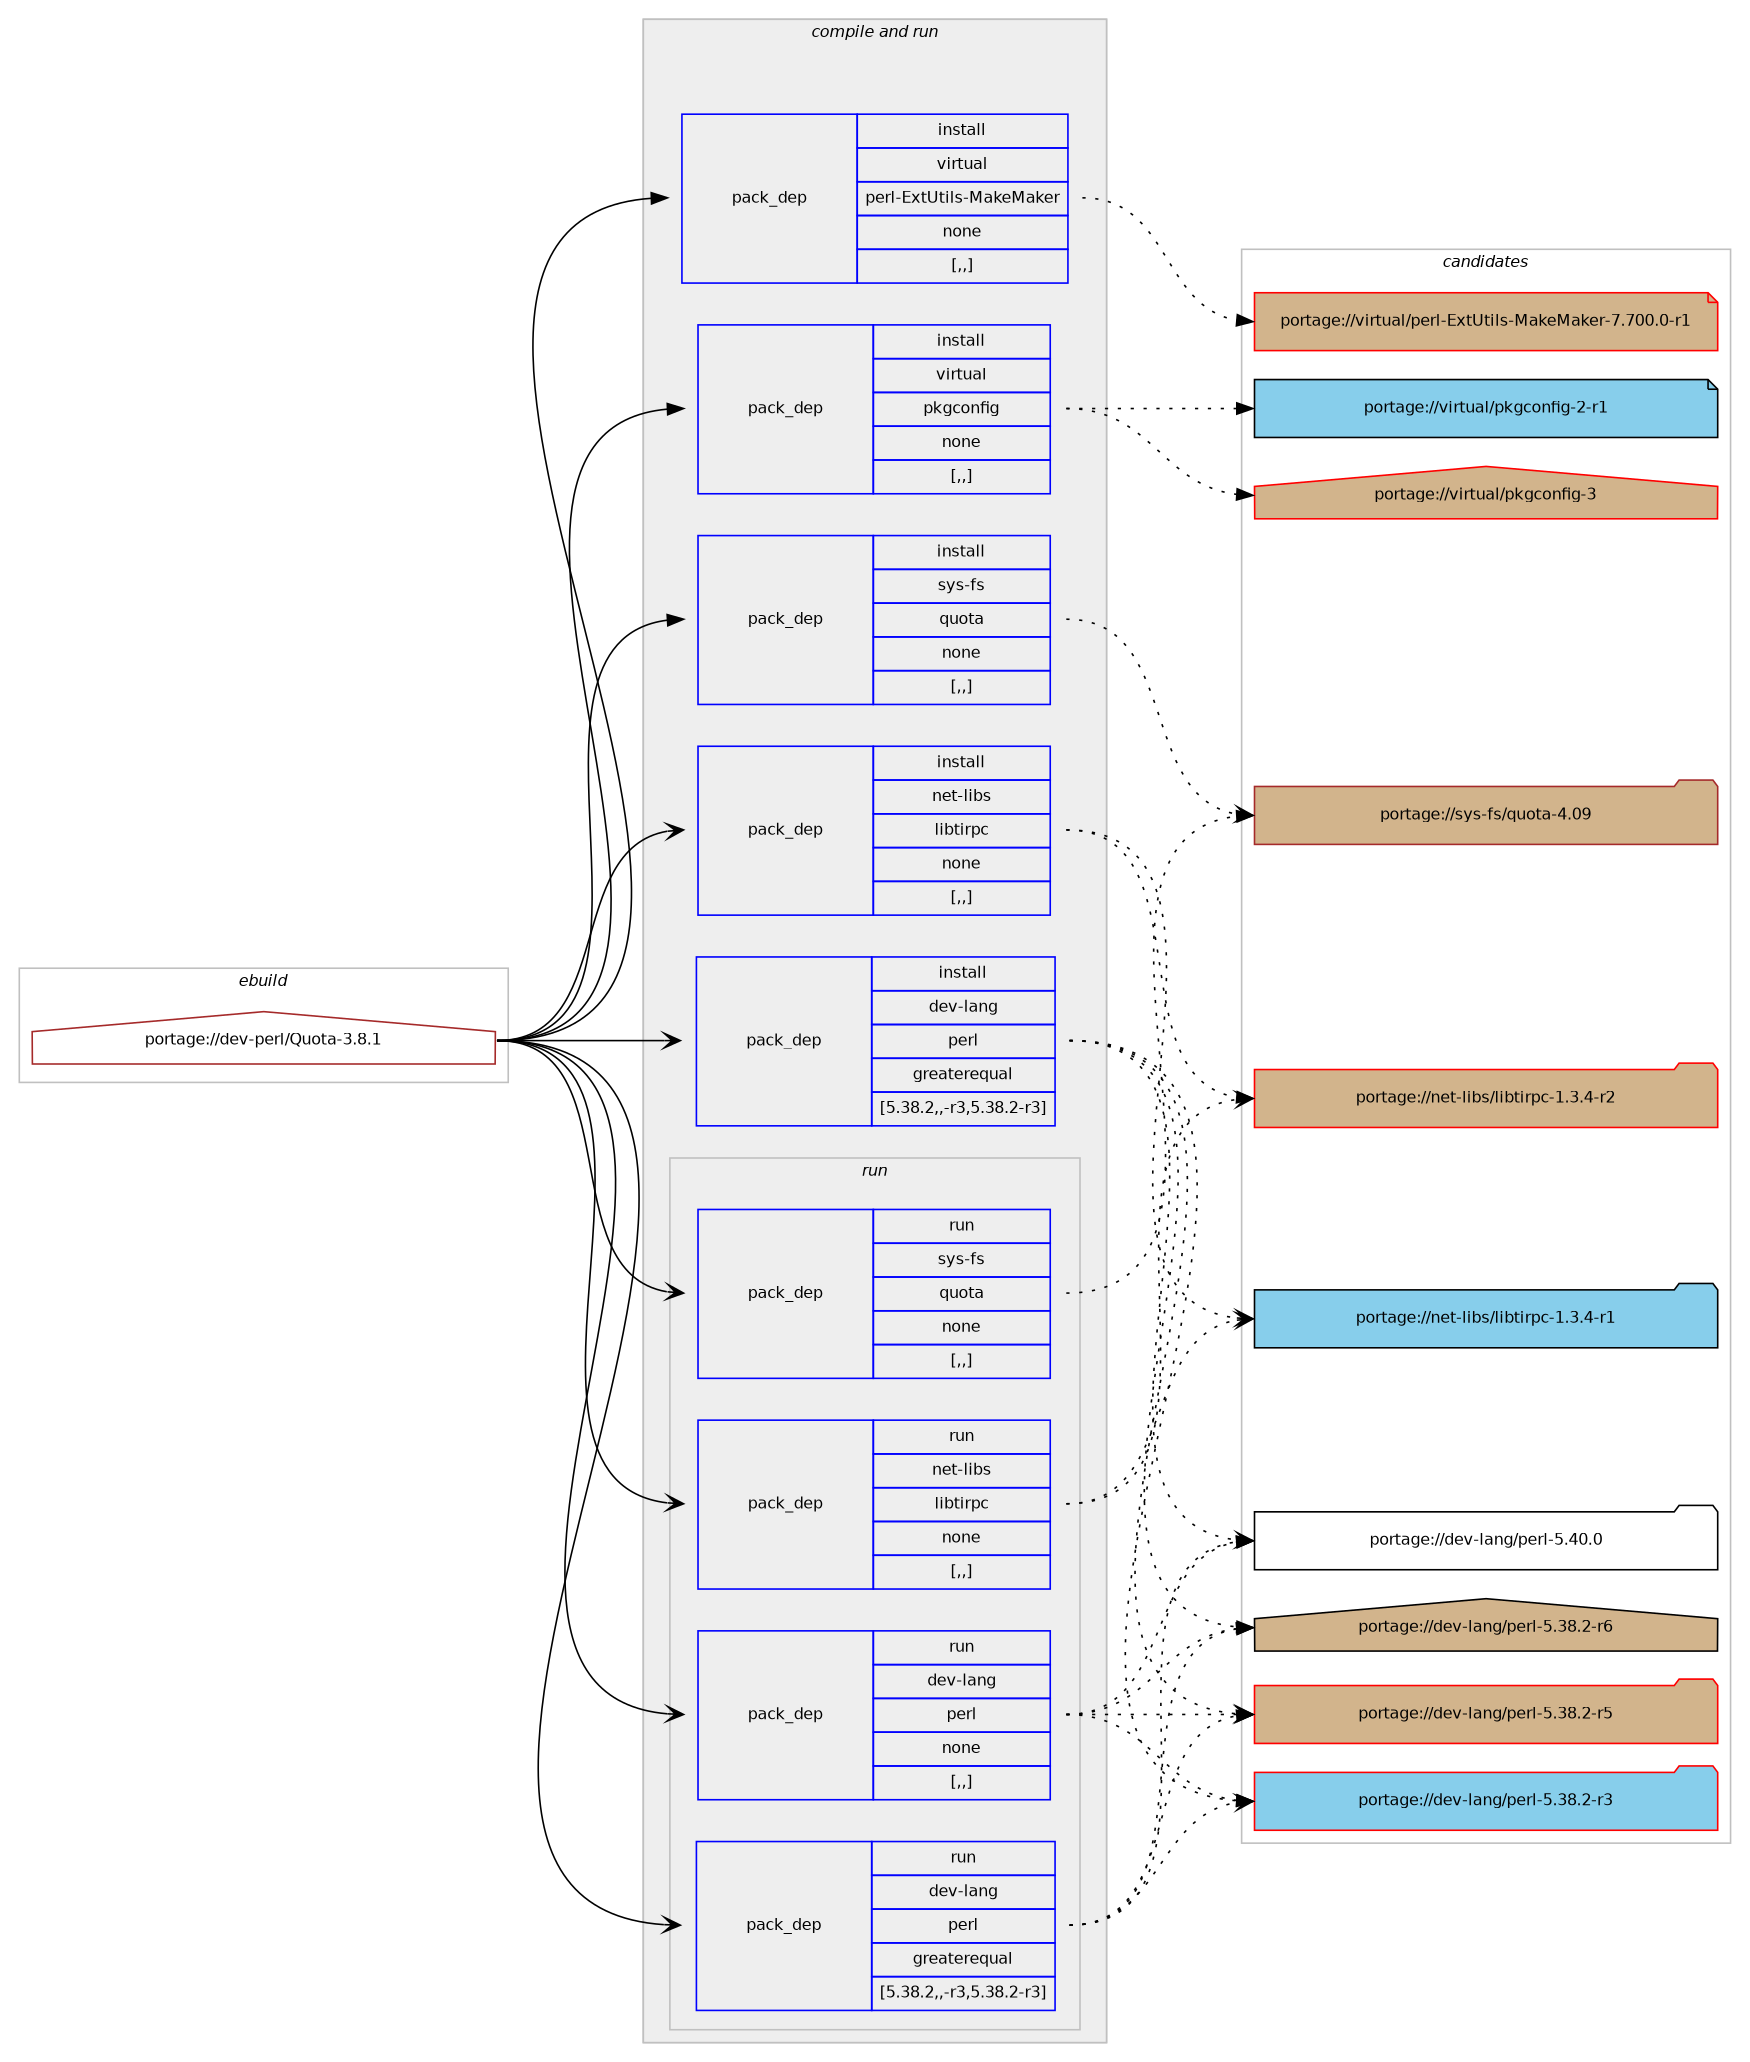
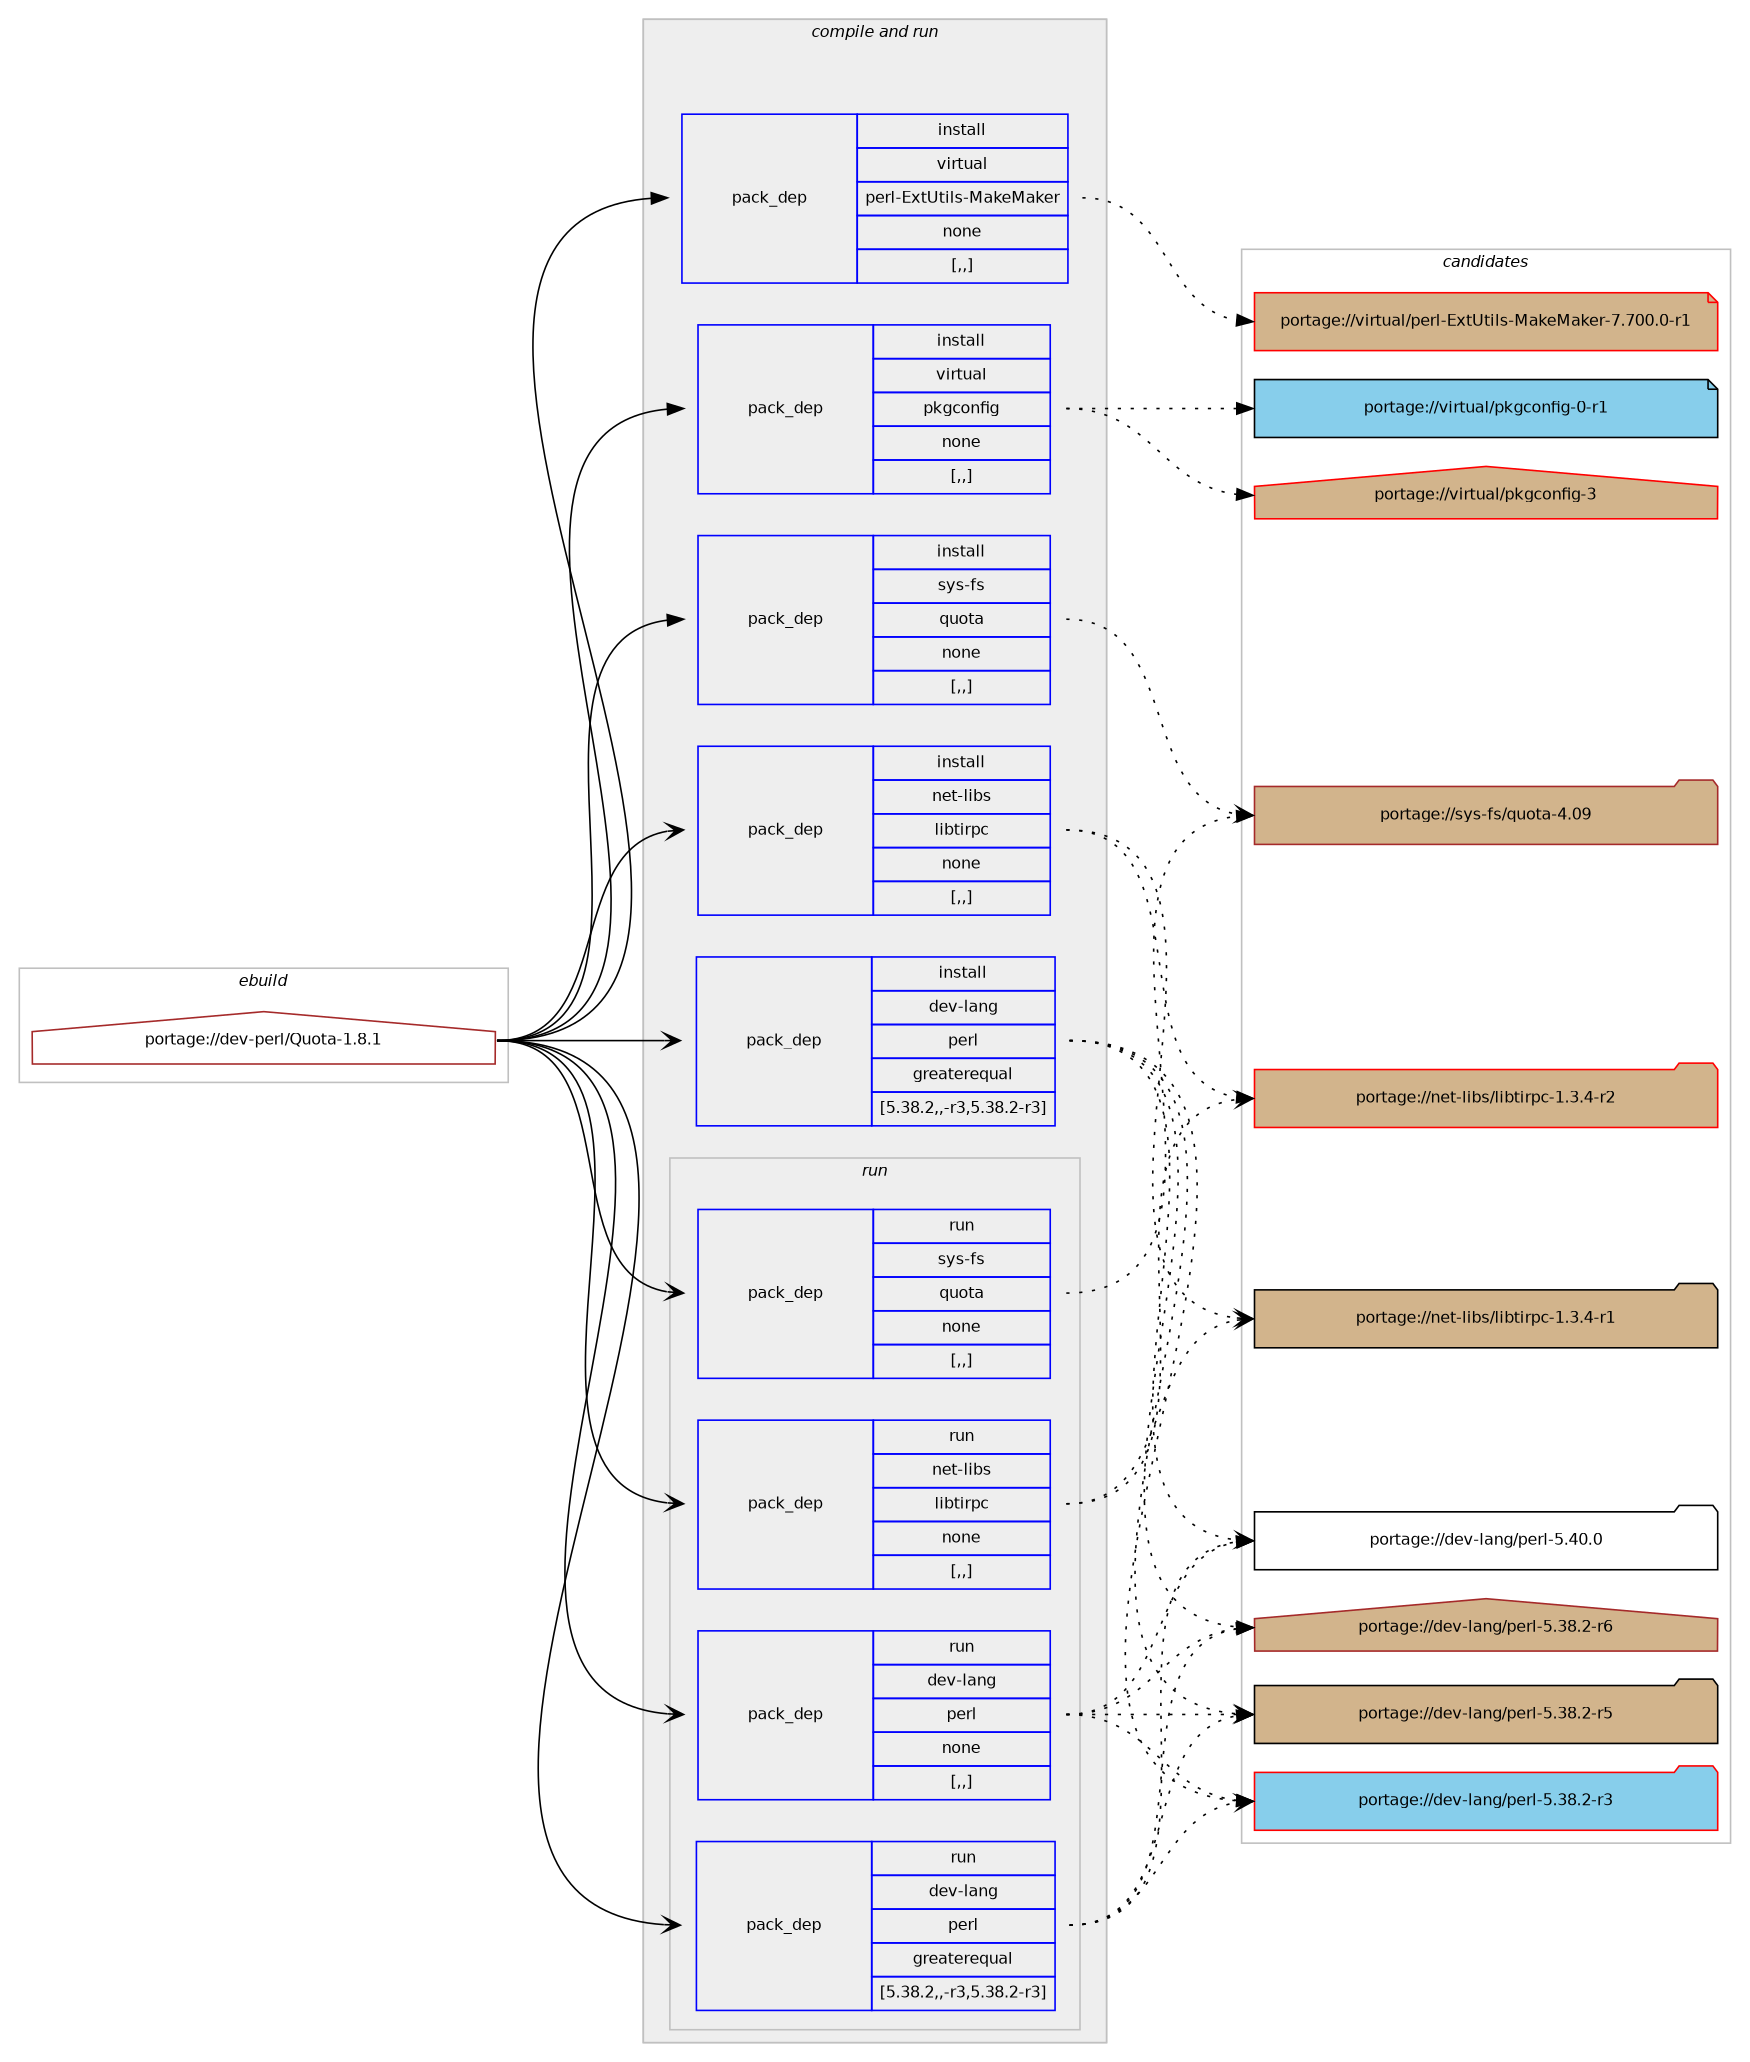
(1486, 409) -> (1486, 409)
(264, 1041) -> (264, 1041)
(1486, 1319) -> (1486, 1319)
(1486, 1628) -> (1486, 1628)
(1486, 1714) -> (1486, 1714)
